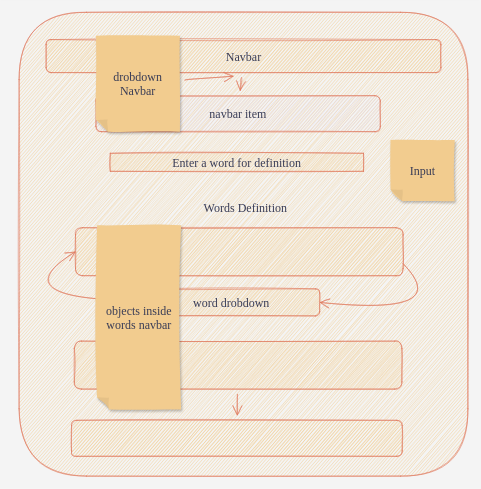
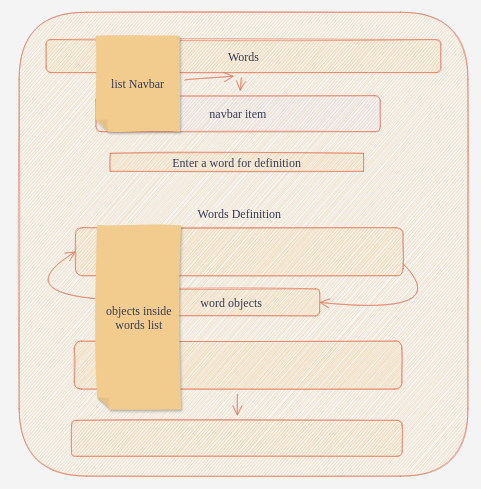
(244, 56) -> (244, 56)
(138, 84) -> (138, 84)
(422, 171) -> none
(245, 207) -> (239, 213)
(231, 303) -> (231, 303)
(139, 318) -> (139, 318)
